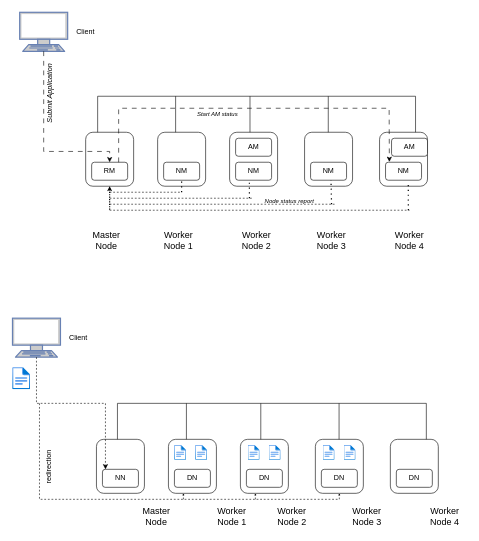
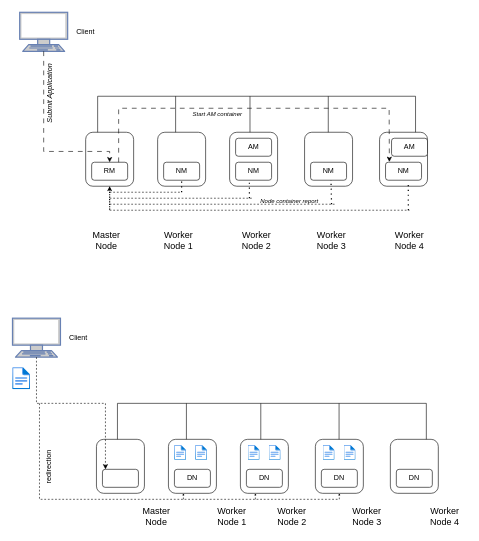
(218, 114) -> (218, 114)
(290, 201) -> (290, 201)
(120, 479) -> none
